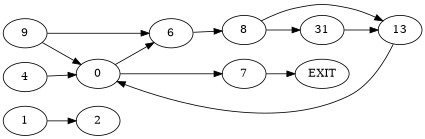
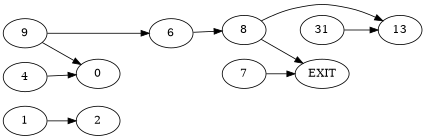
(279, 30) -> (278, 49)
(131, 56) -> none
(167, 74) -> none
(271, 113) -> none
